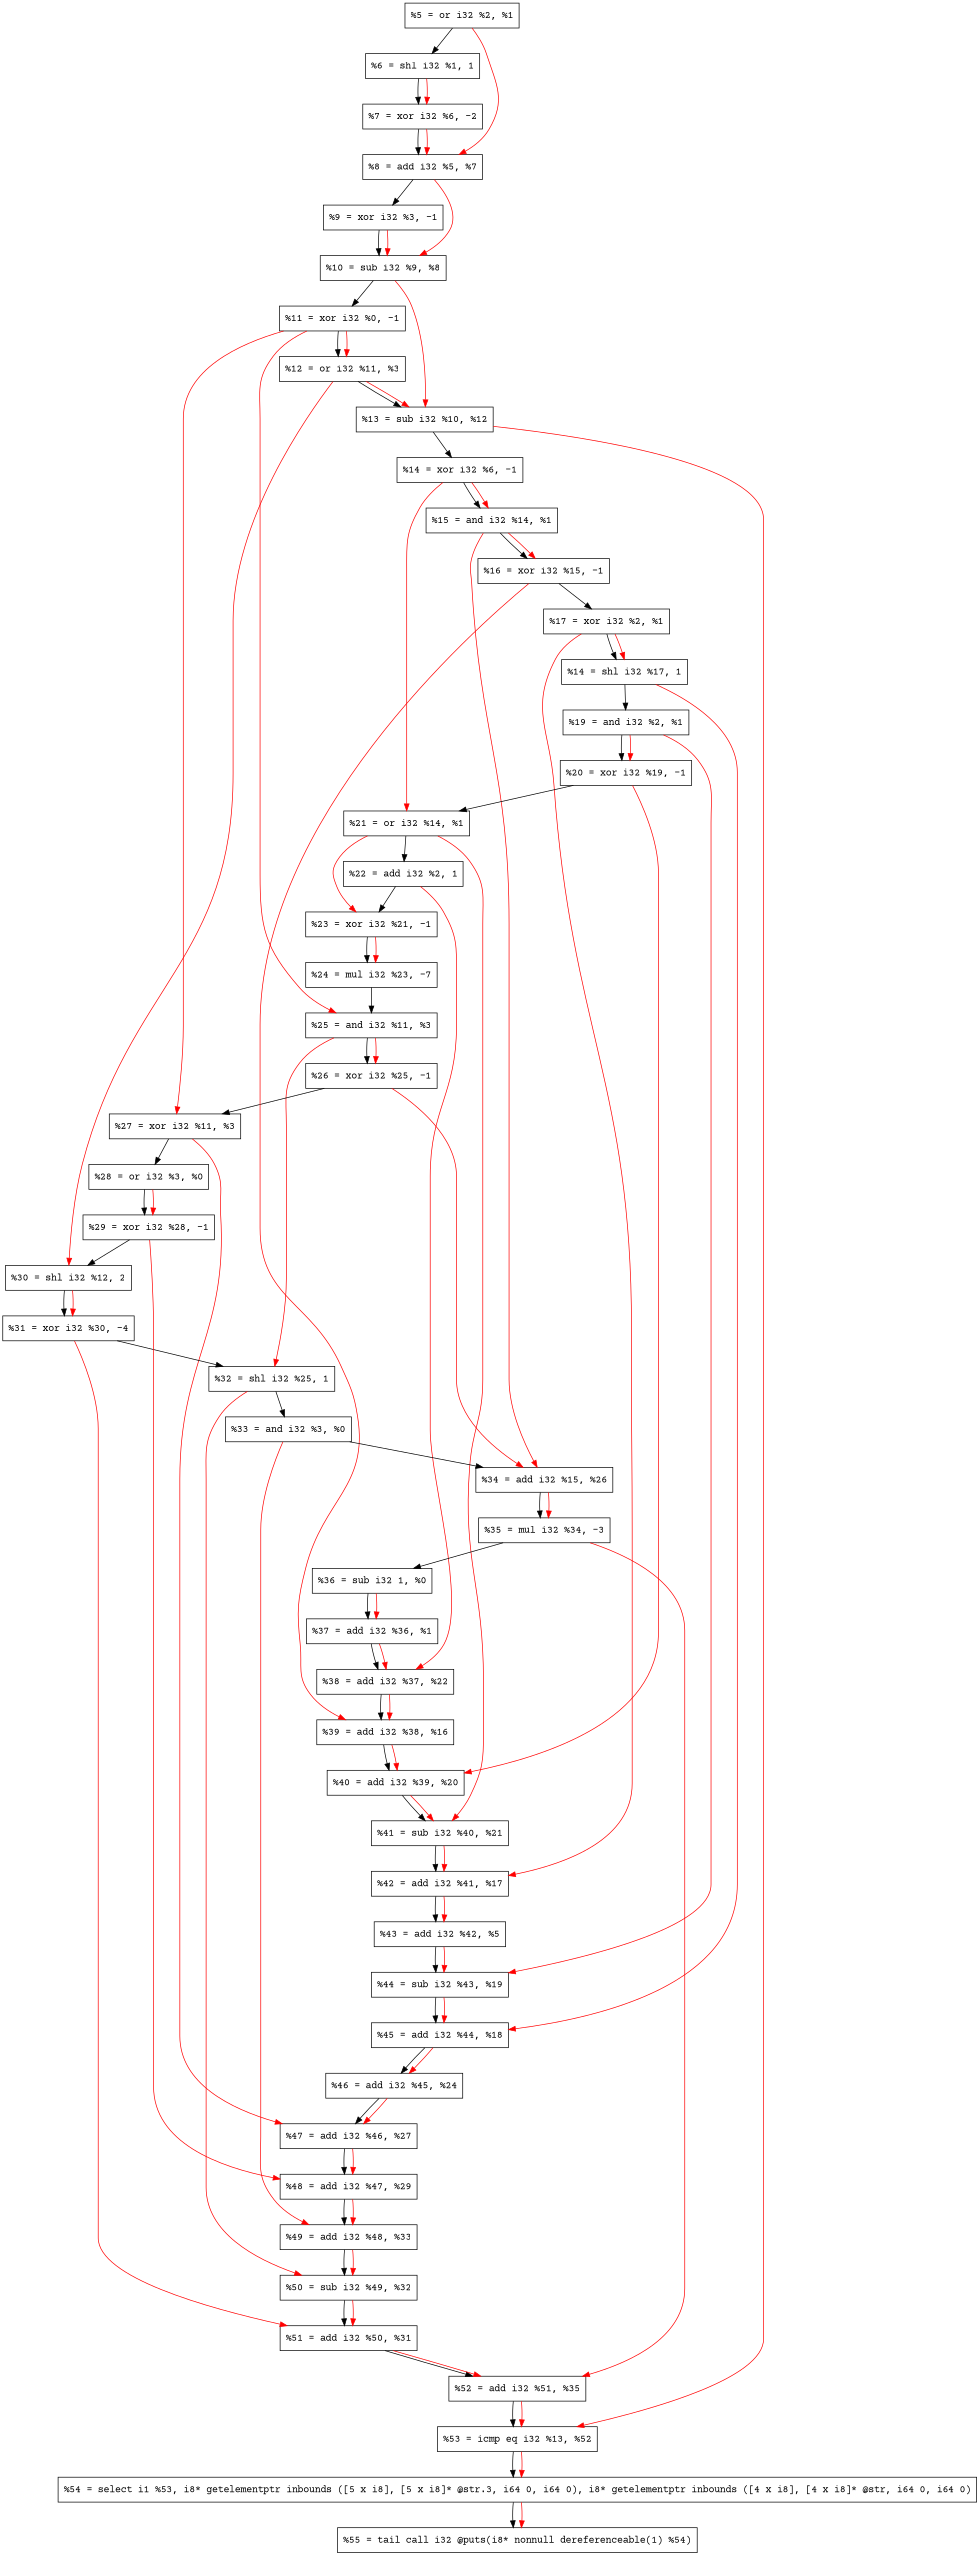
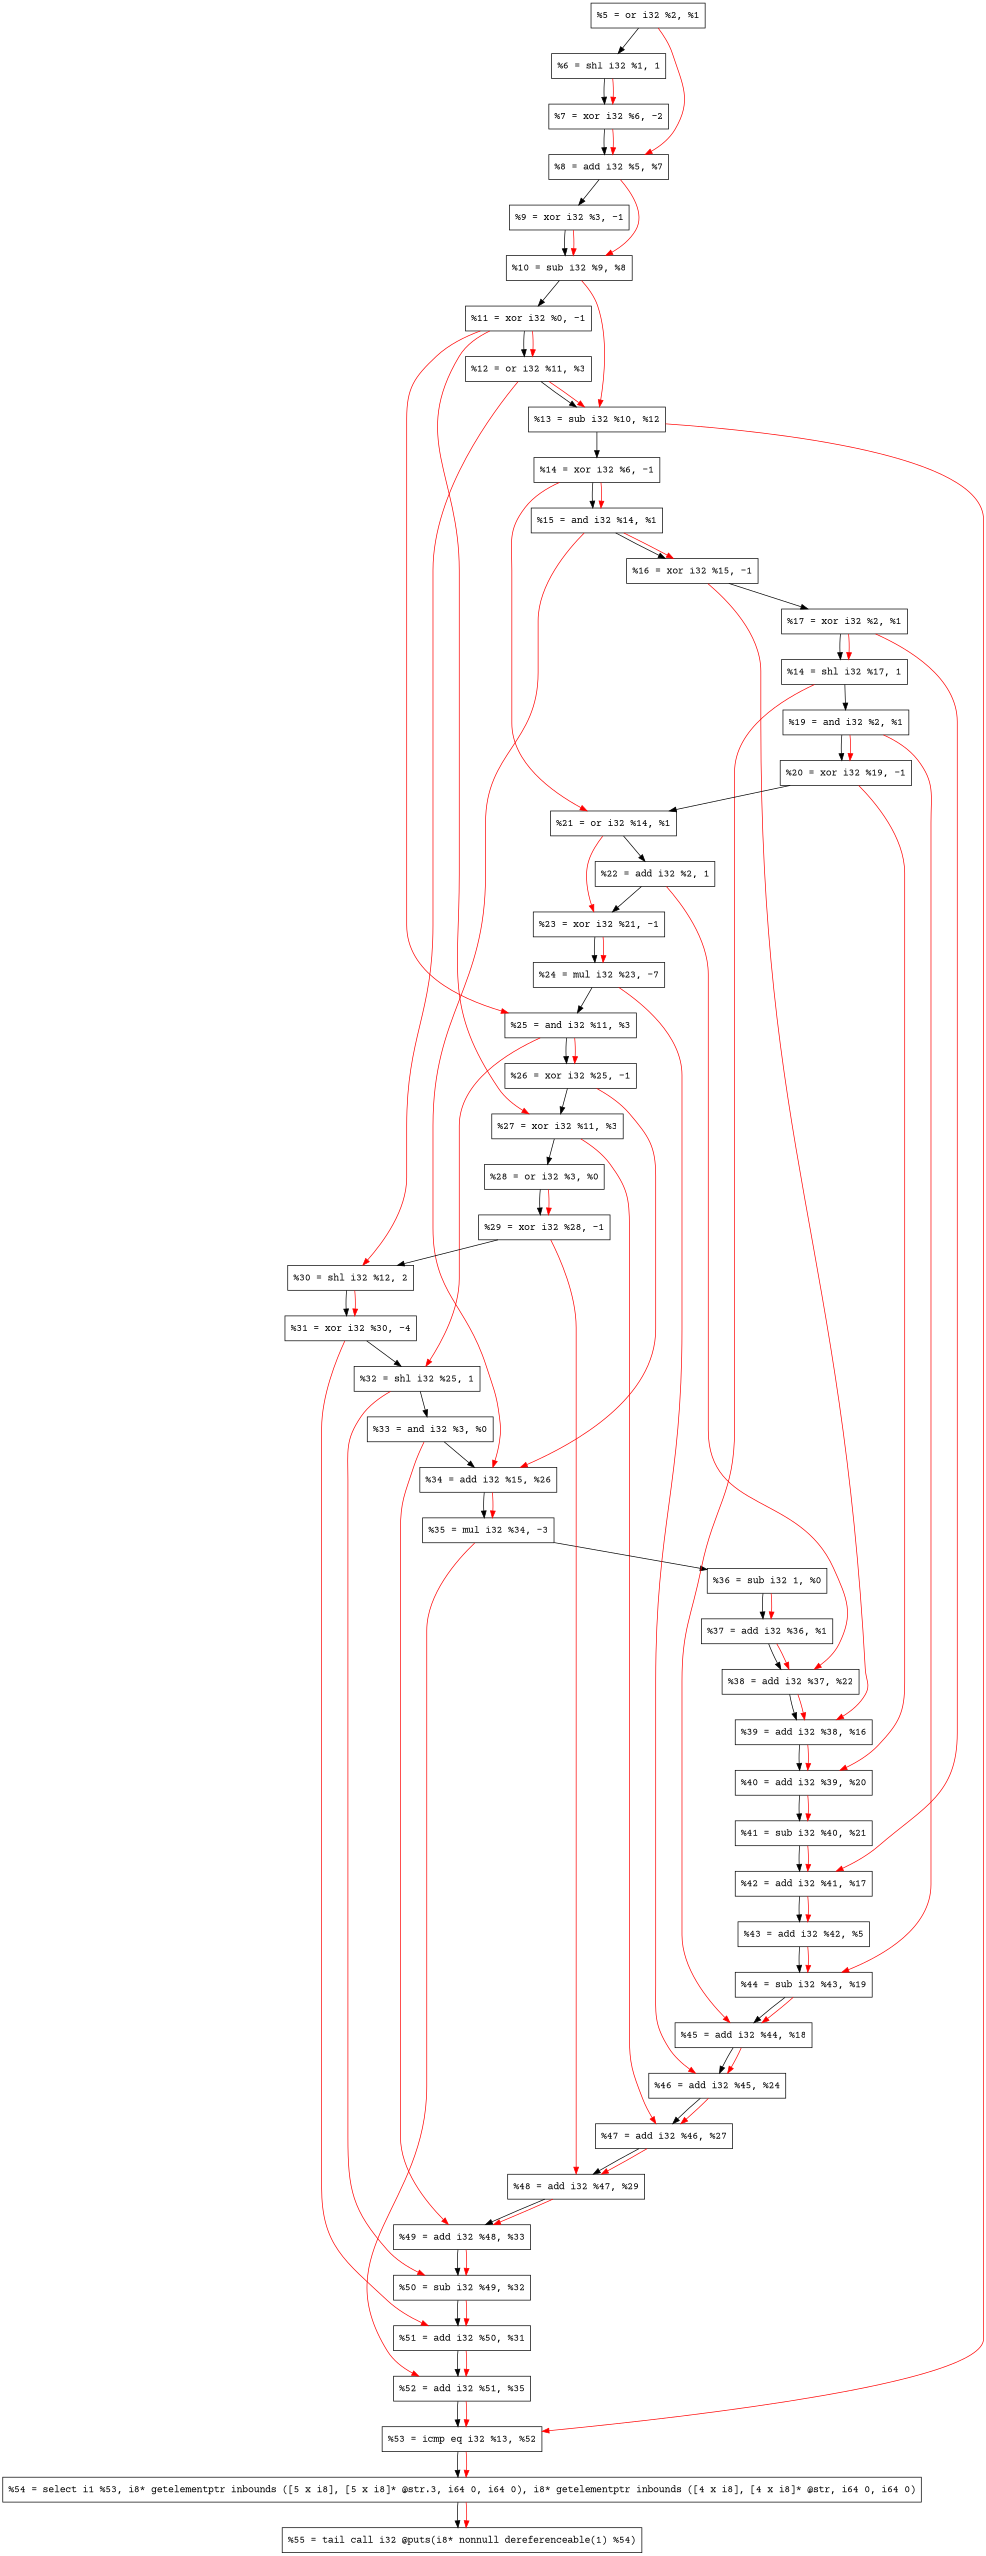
(483, 1320) -> none
none -> (667, 1522)
